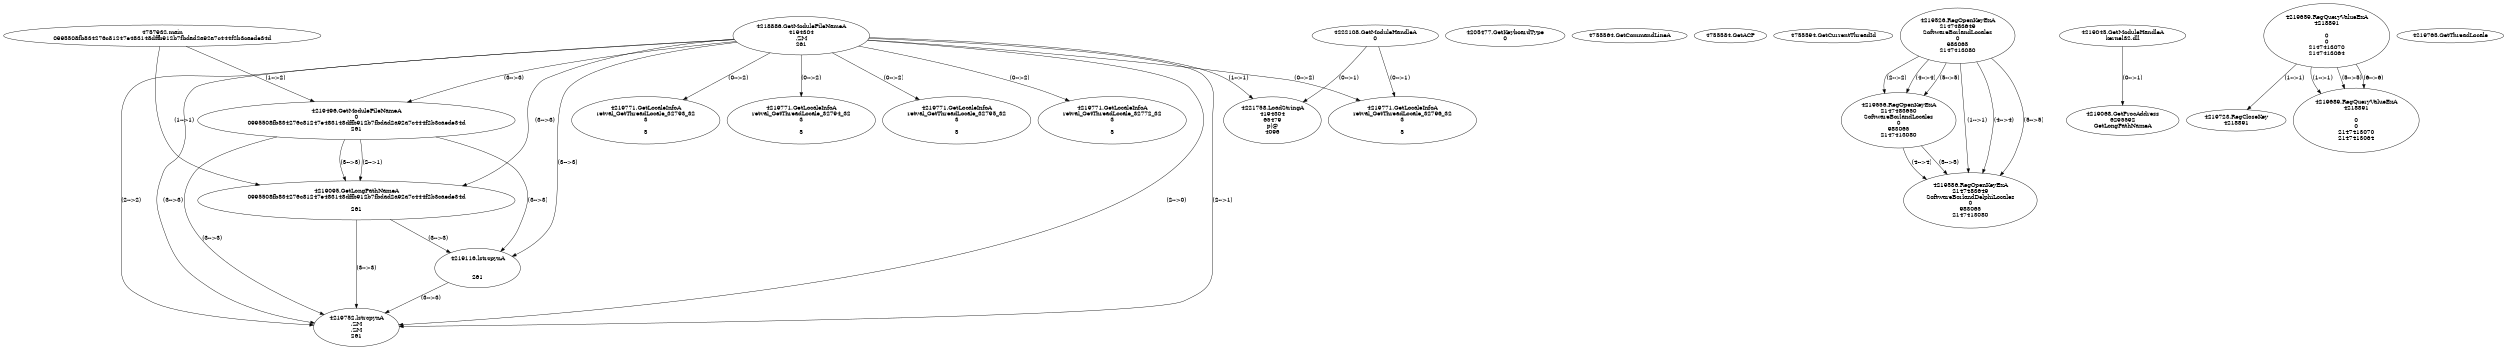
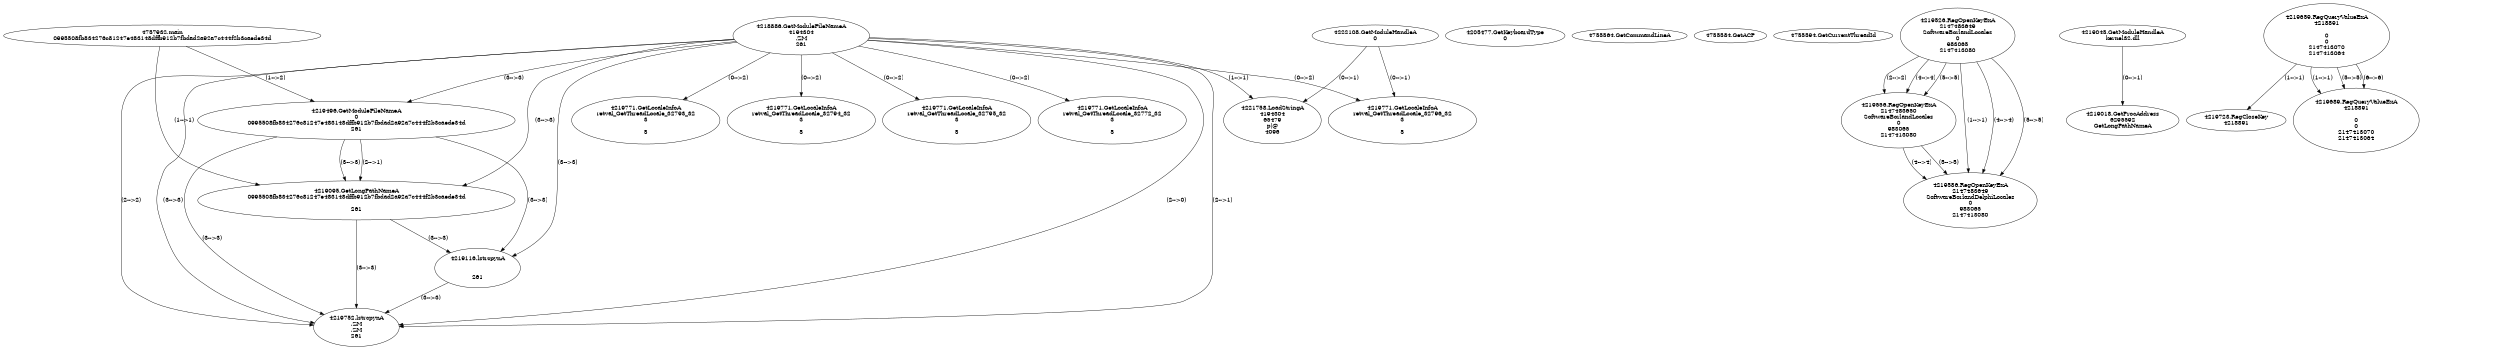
(2450, 36) -> none
(2123, 120) -> (2123, 120)
